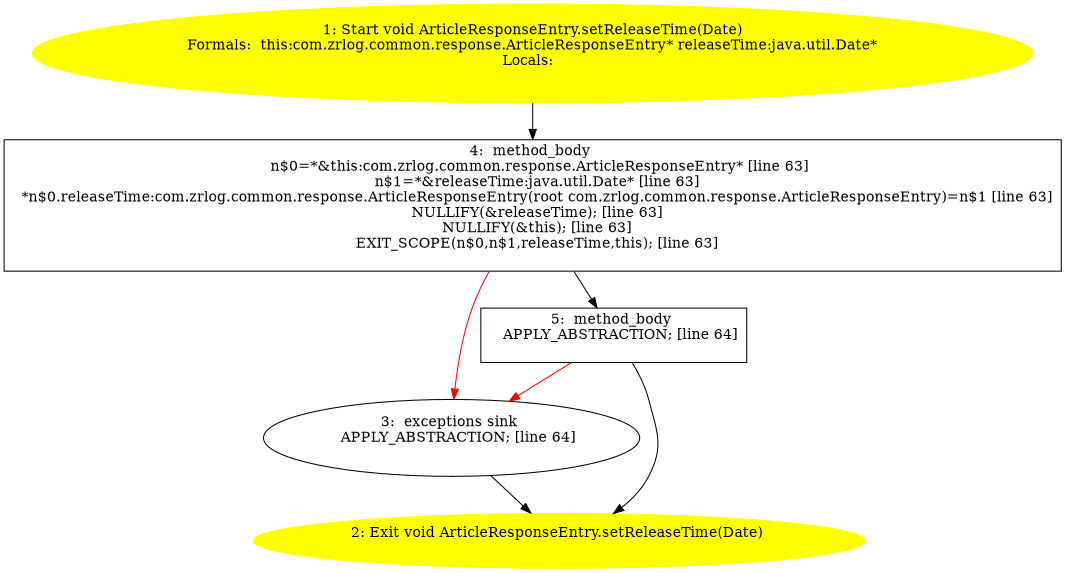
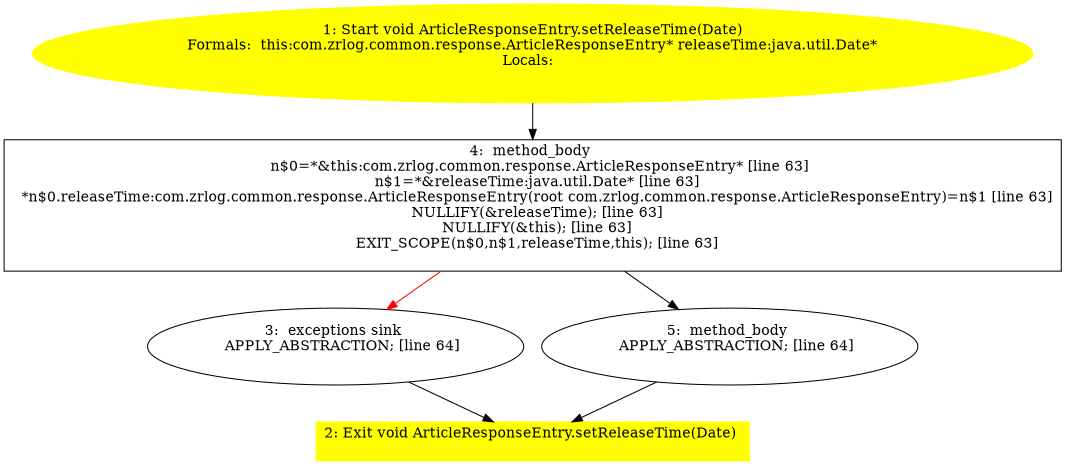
(614, 335) -> (730, 347)
(545, 379) -> none
(559, 541) -> (533, 441)
